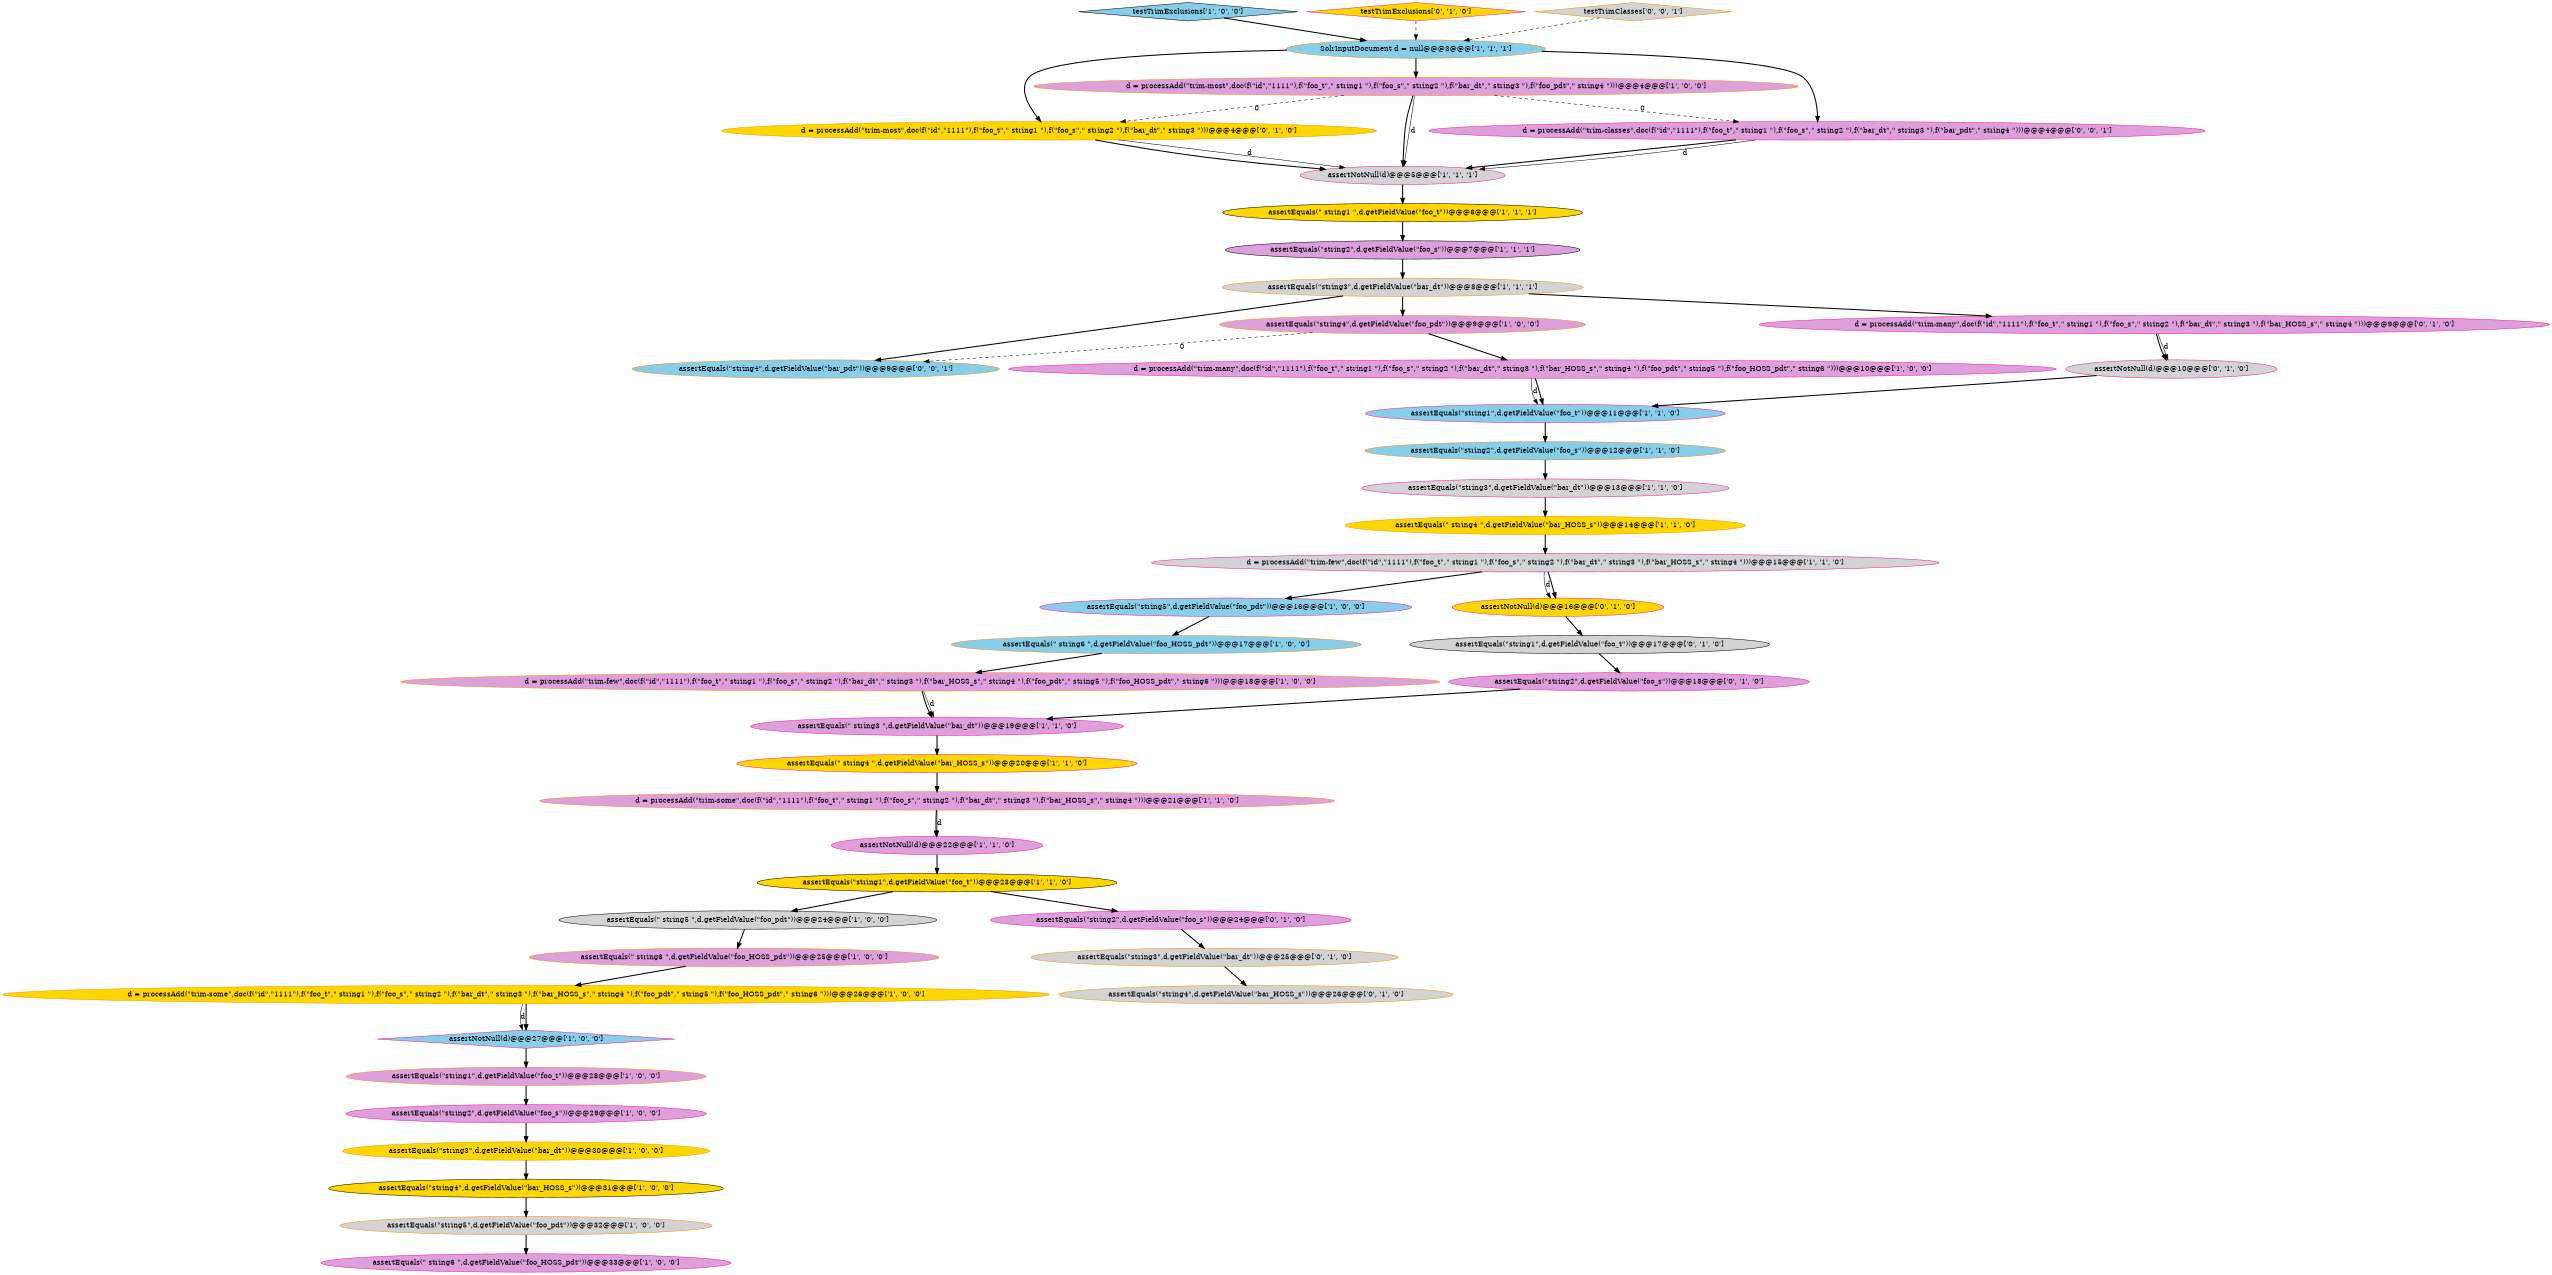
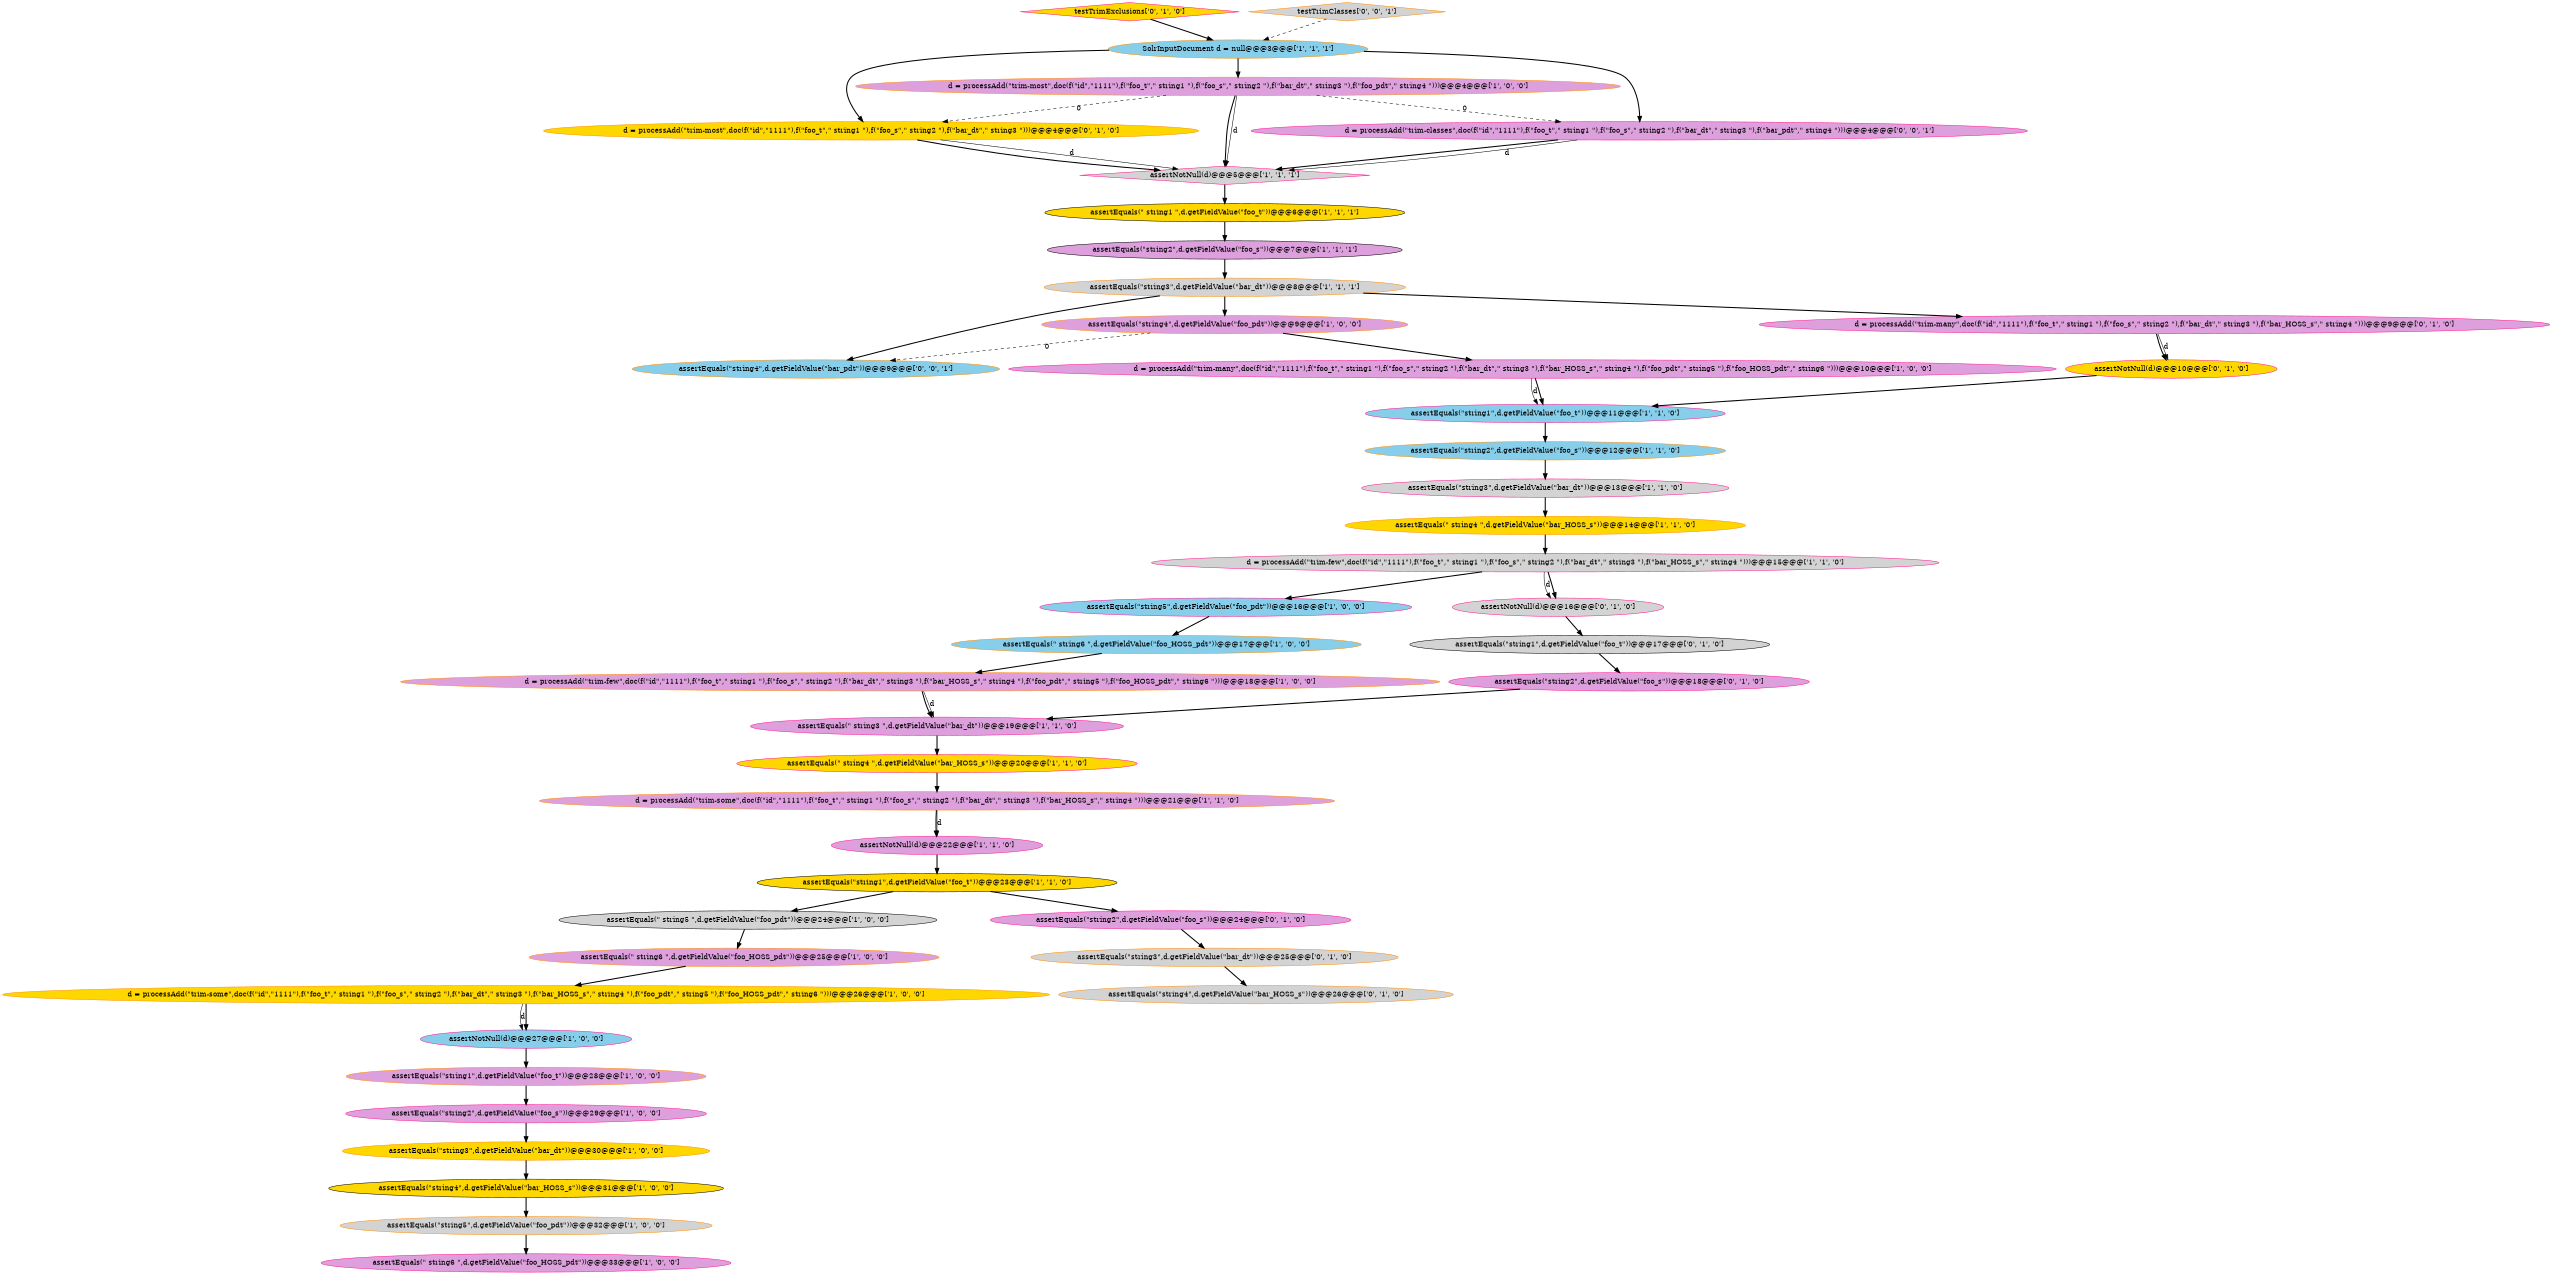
(1188, 12) -> none
(1416, 28) -> (1179, 29)
(1403, 175) -> (1225, 175)
(2171, 369) -> (2171, 369)
(1558, 607) -> (1558, 607)
(526, 1039) -> (526, 1039)
